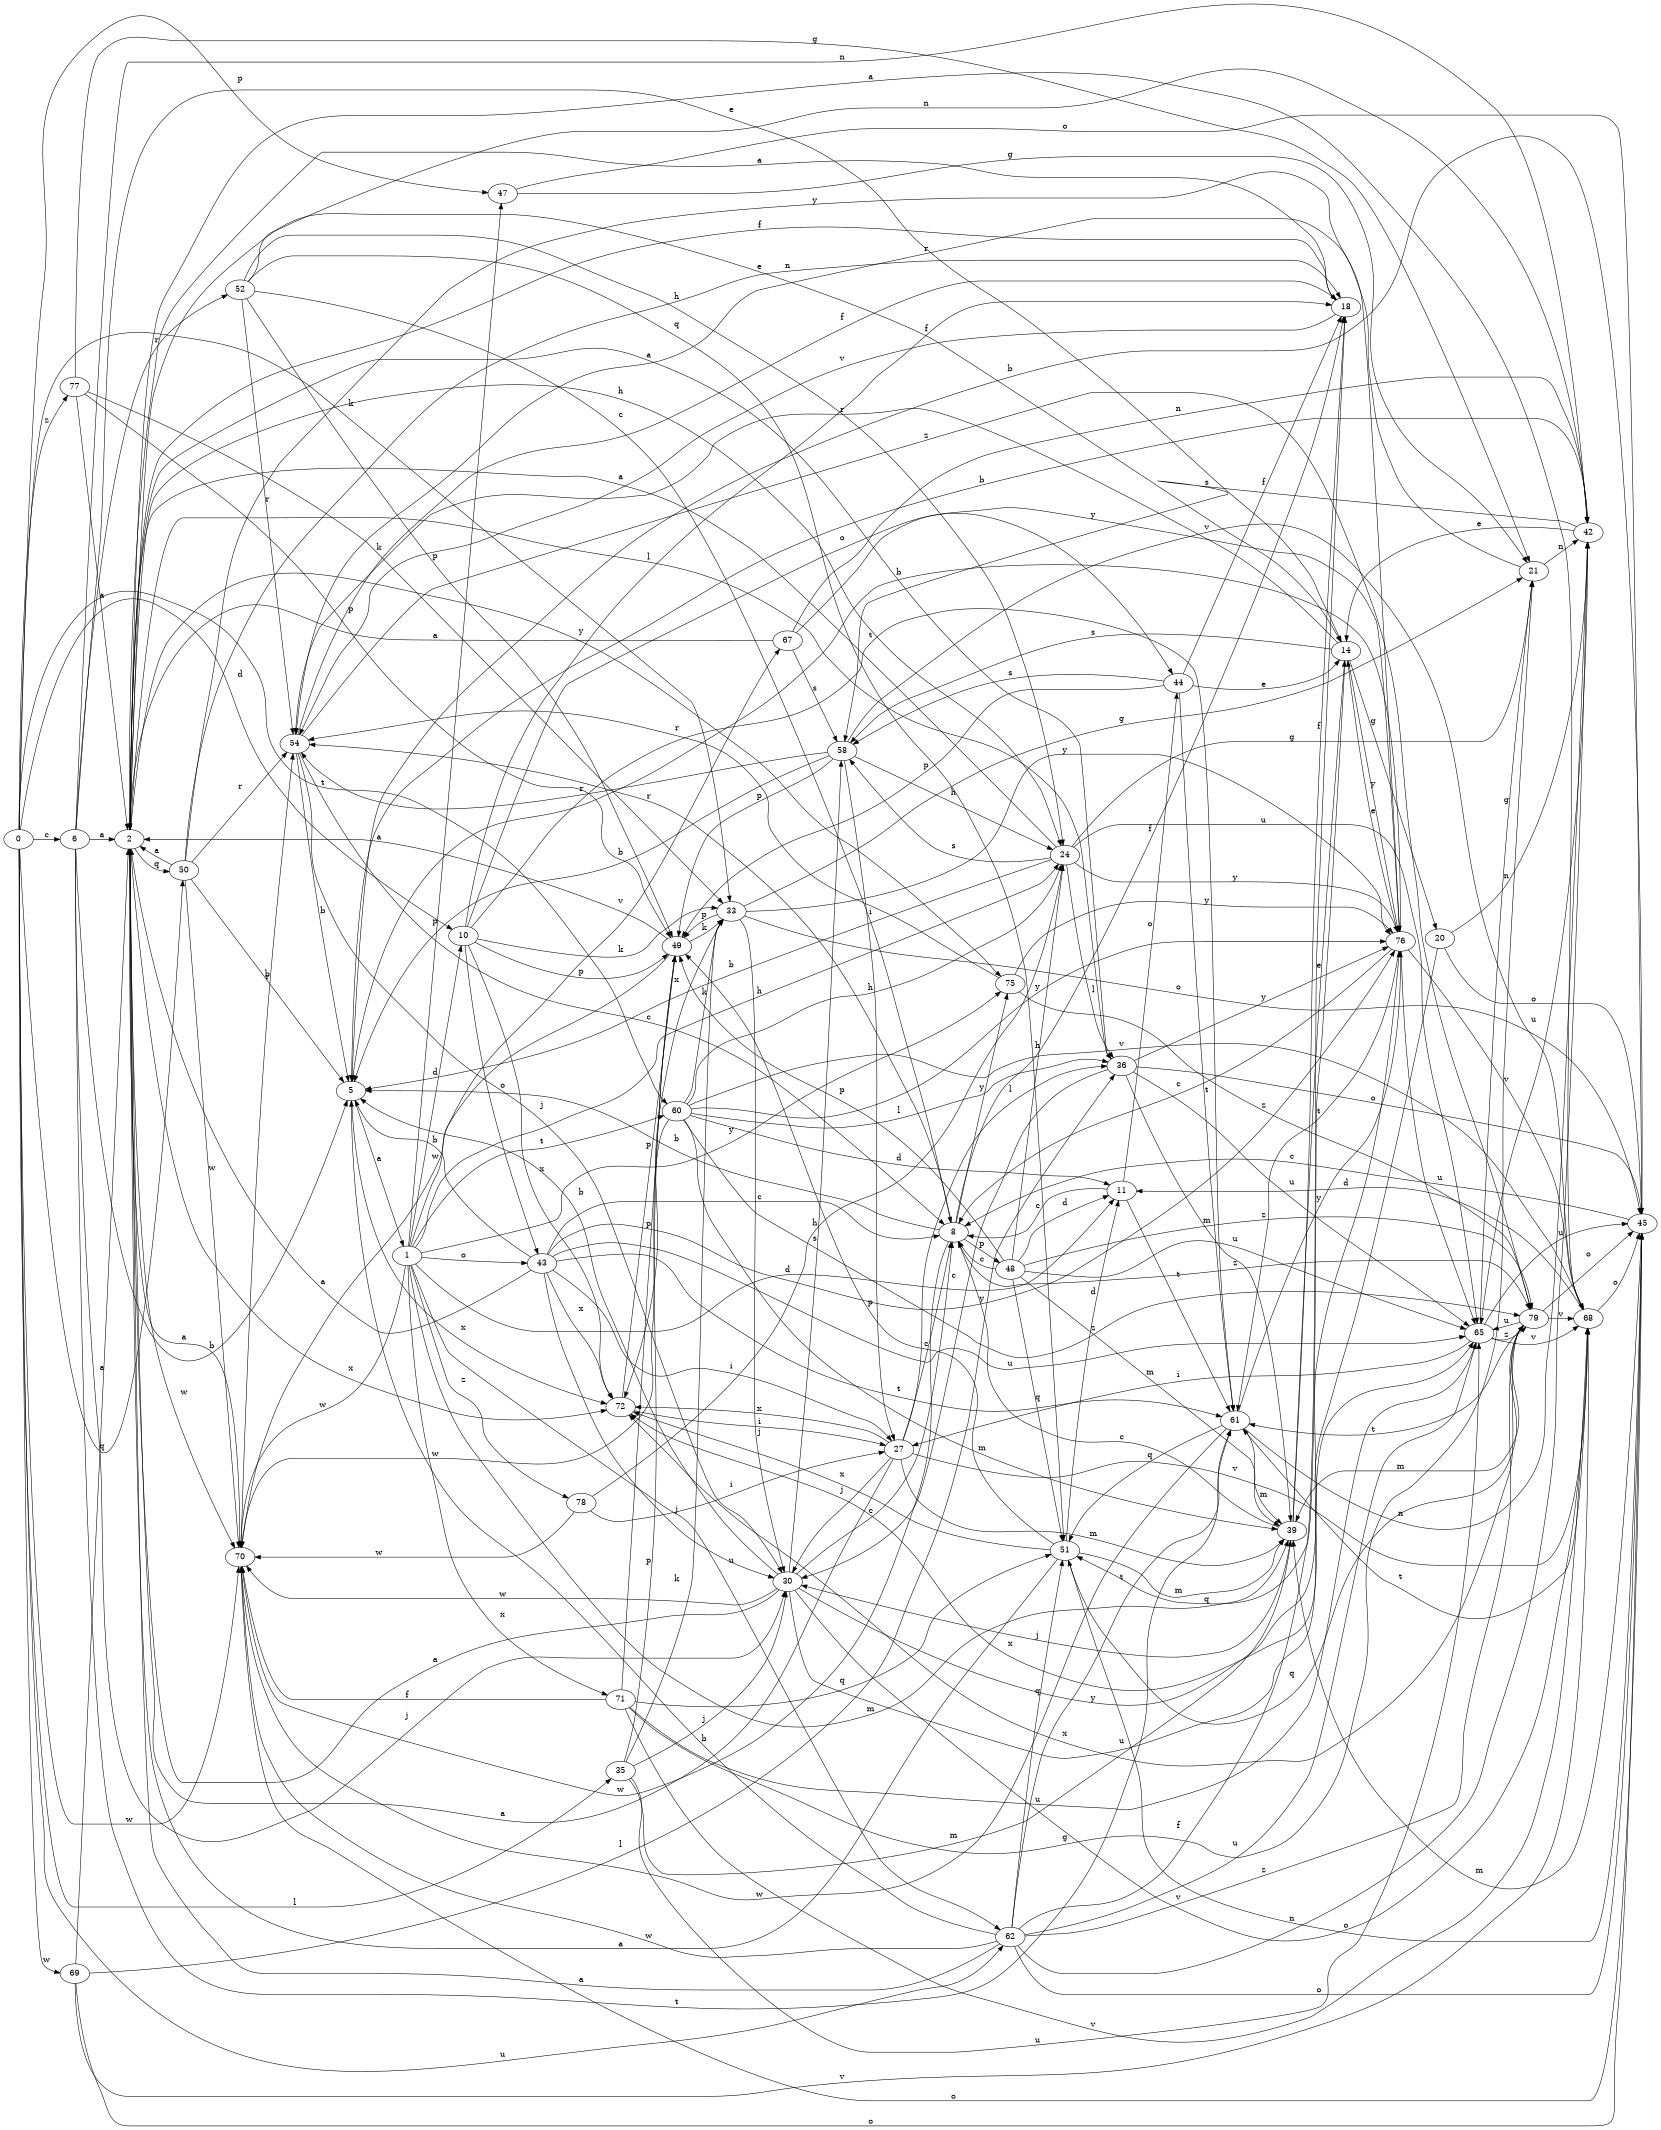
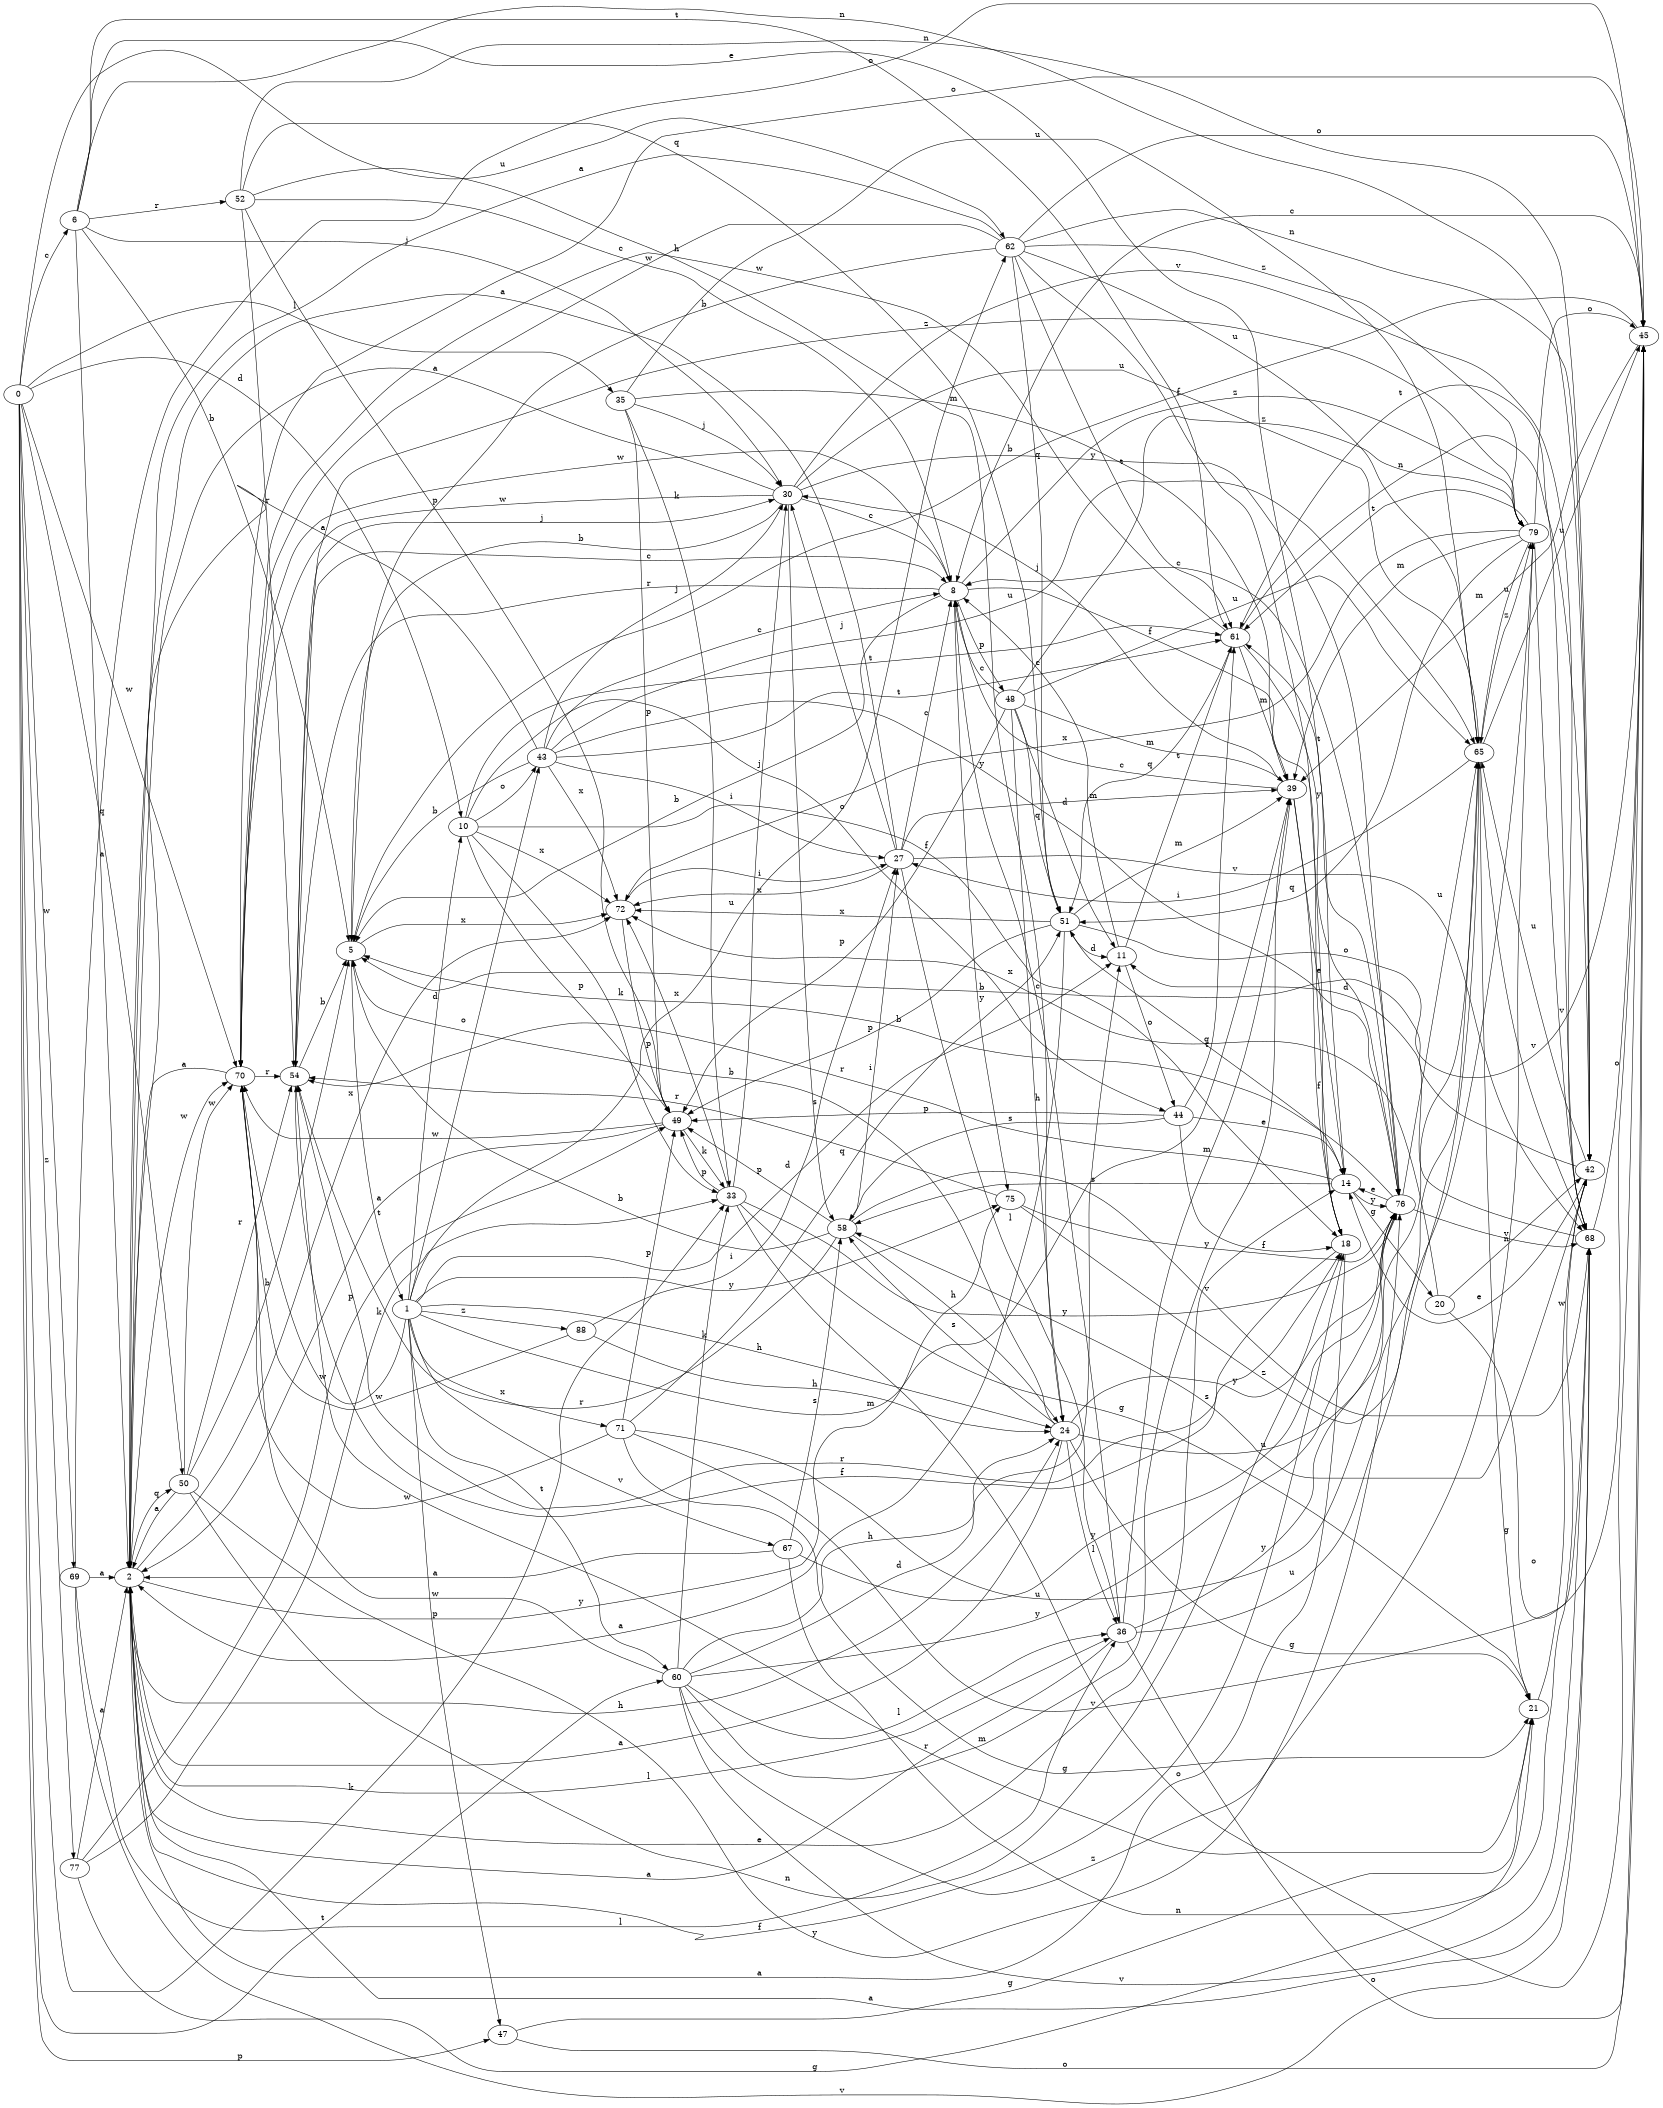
(842, 359) -> (842, 1459)
(1561, 547) -> (1562, 1304)
(379, 1159) -> (379, 1213)
(962, 1312) -> (1063, 1162)
(581, 1503) -> (581, 1331)
(407, 1696) -> (407, 1497)
